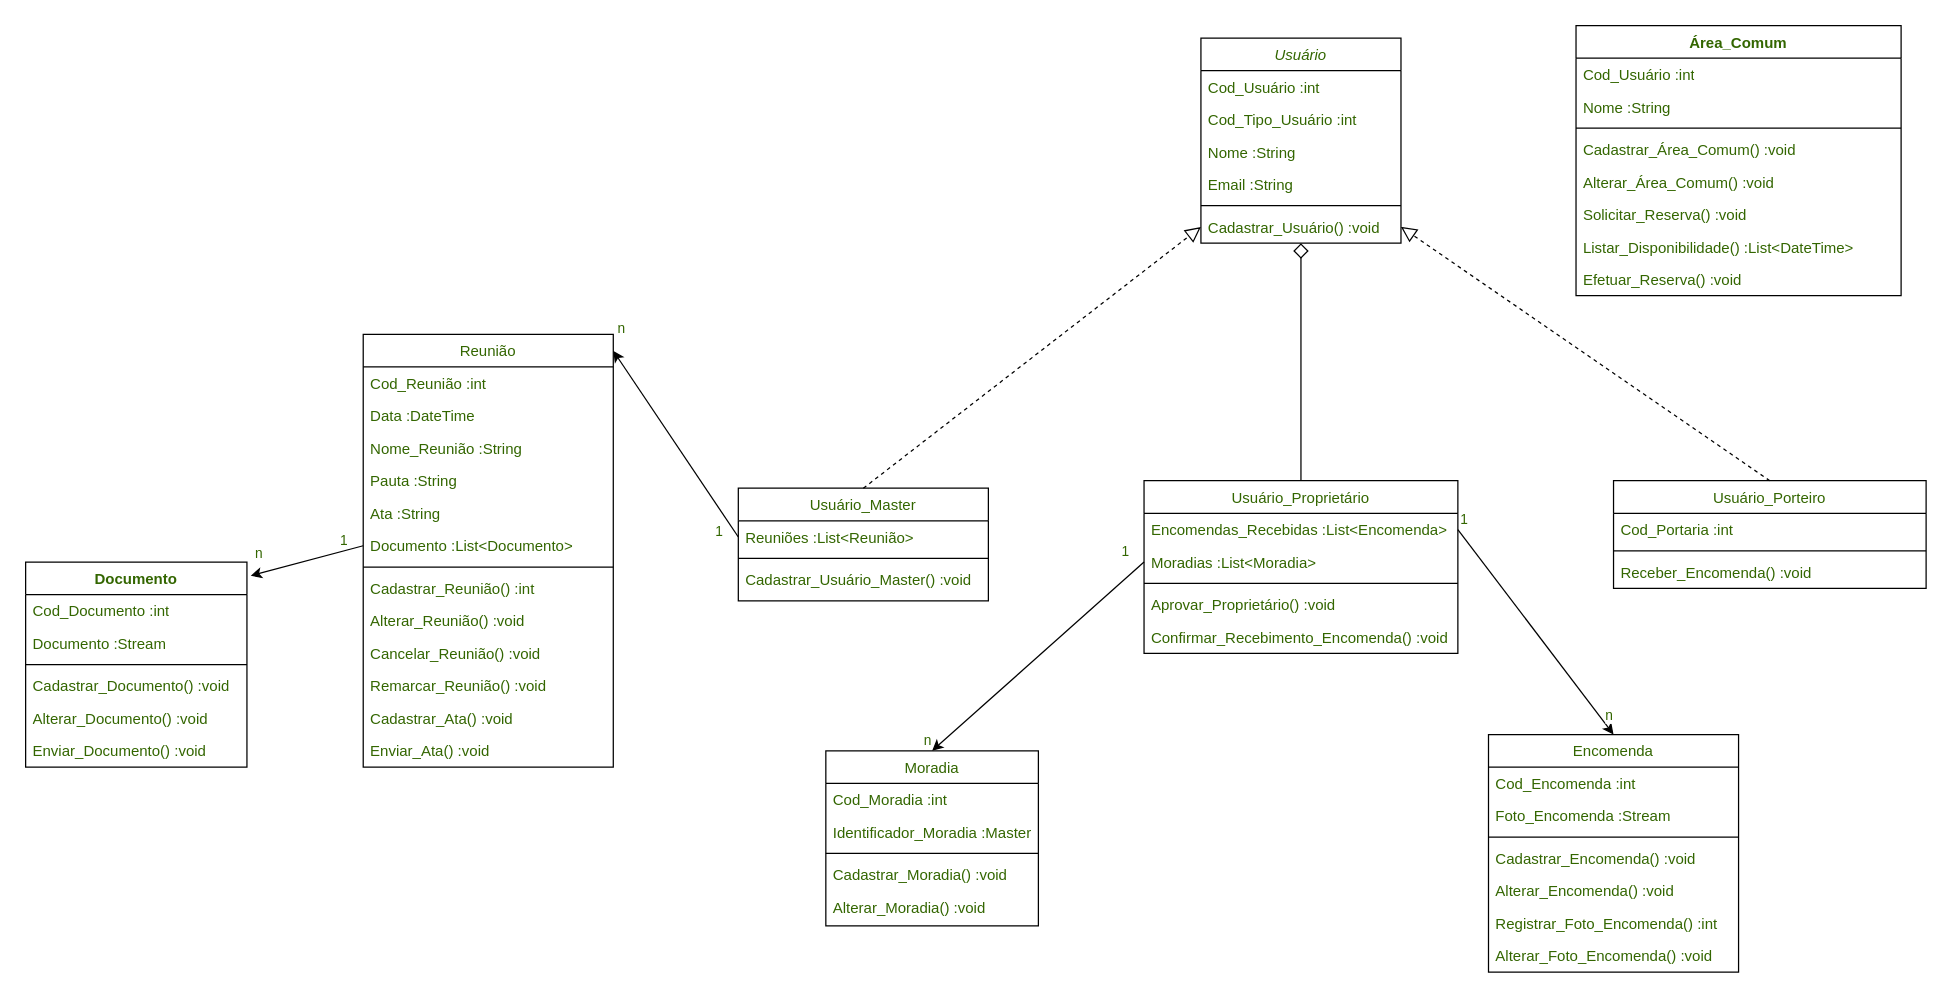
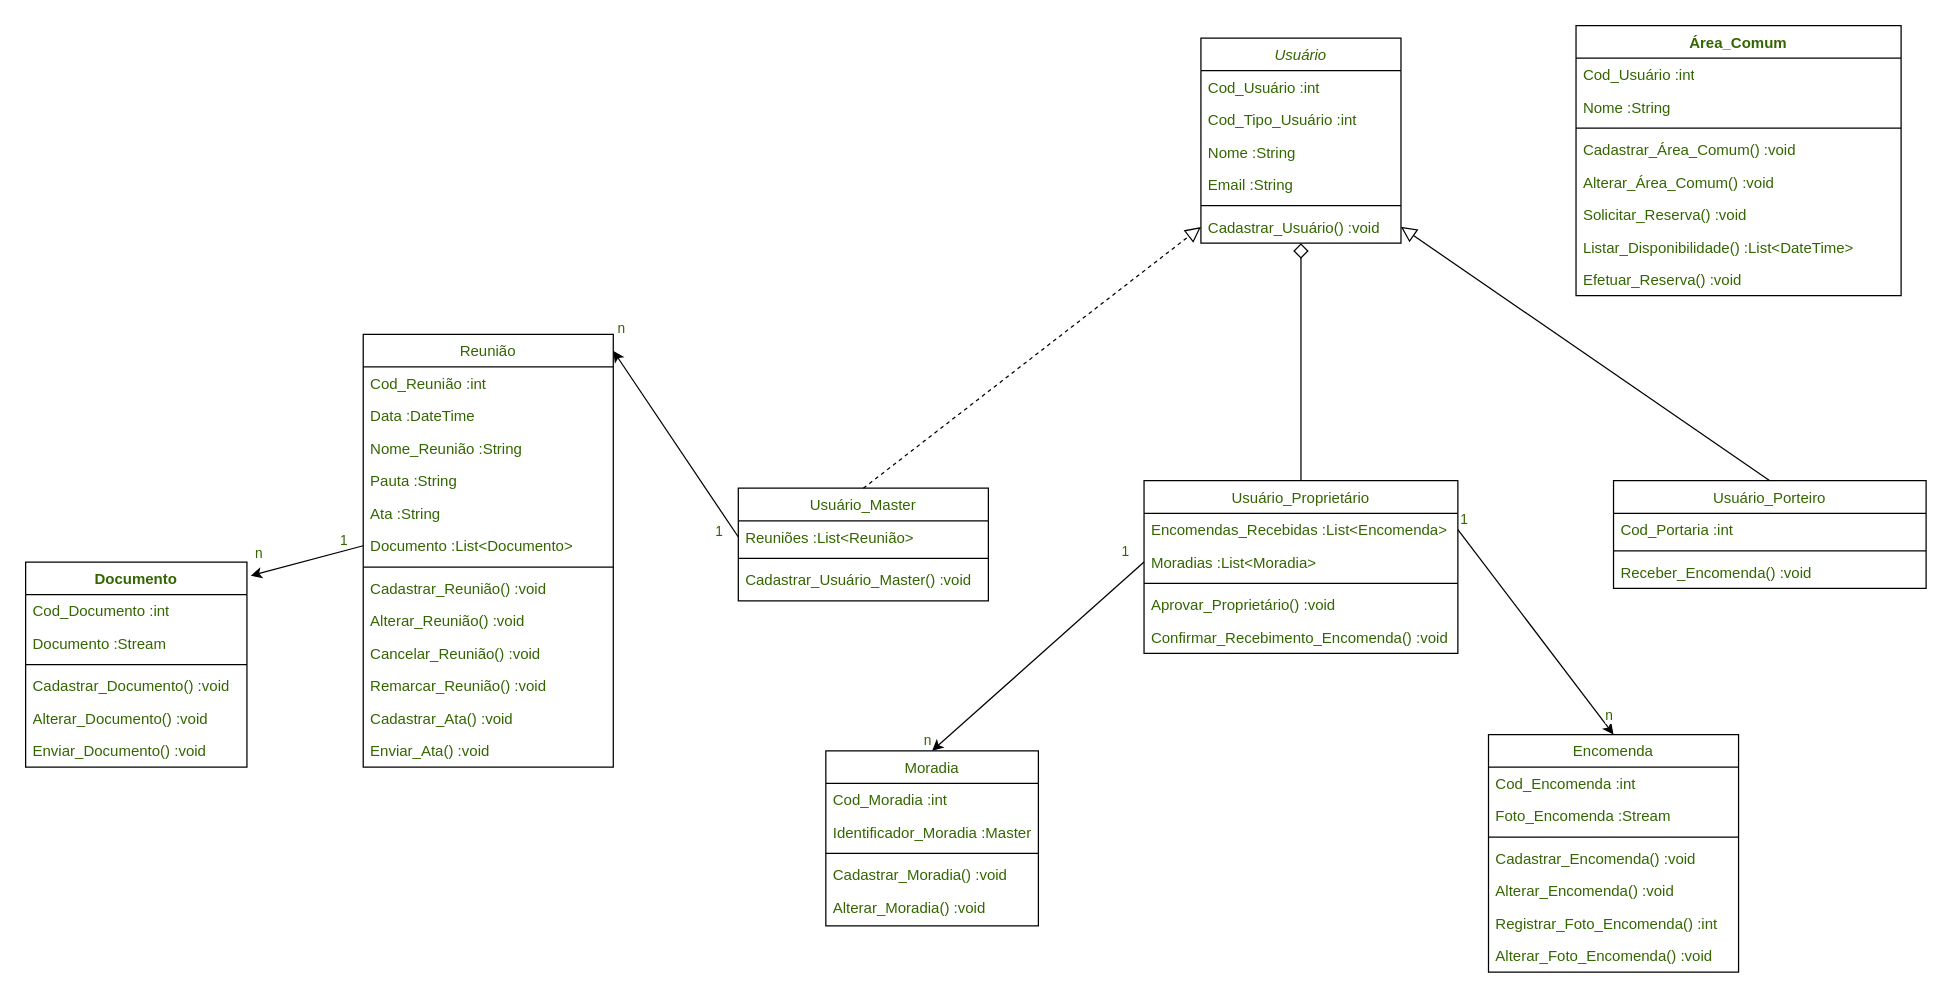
(1591, 358) -> (1591, 358)
(463, 589) -> (467, 589)
